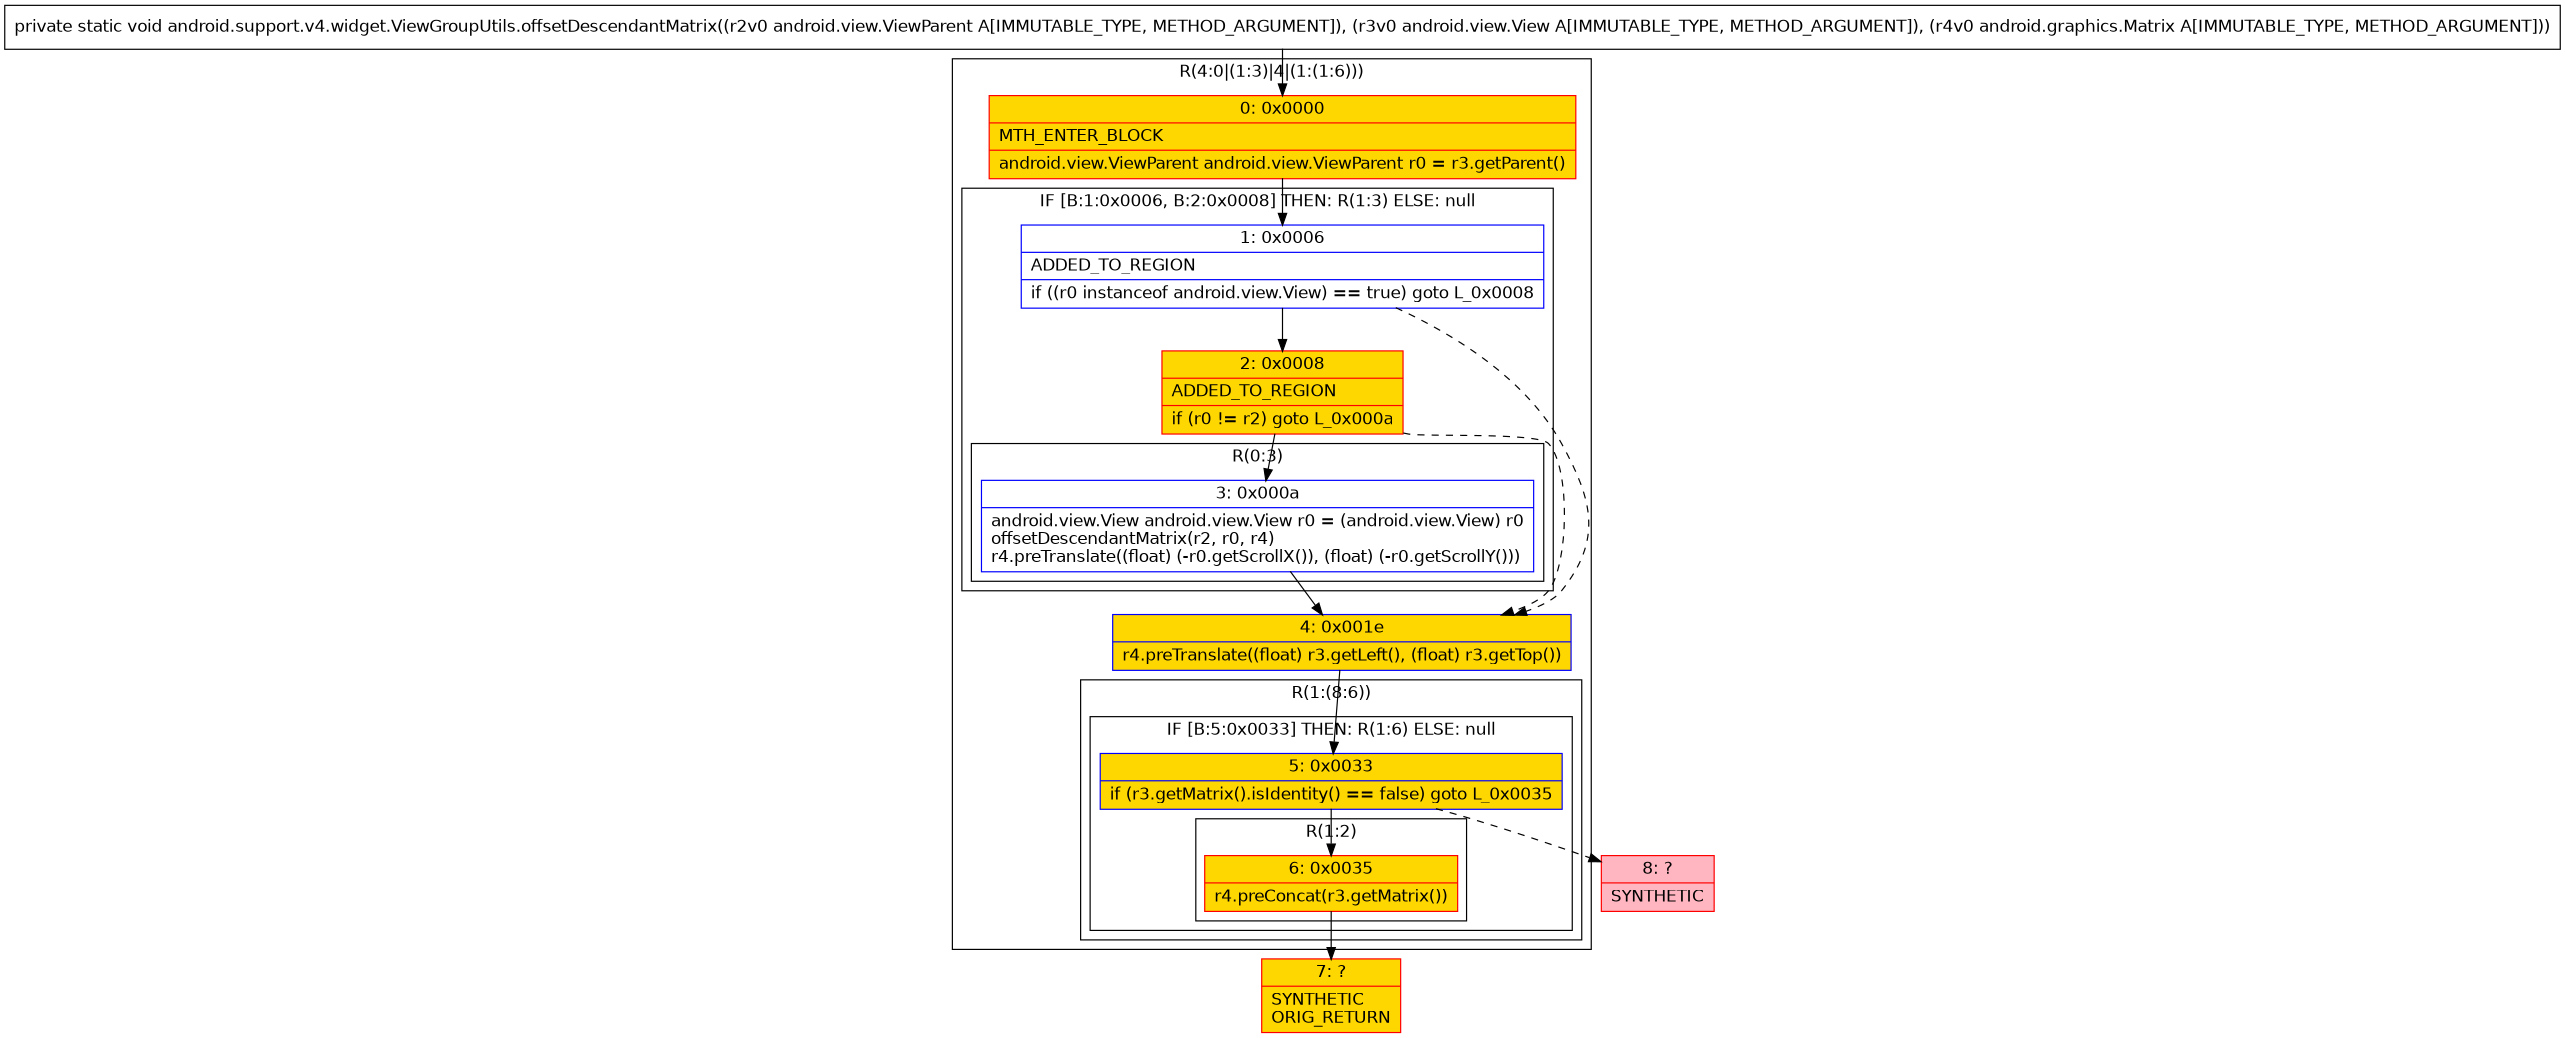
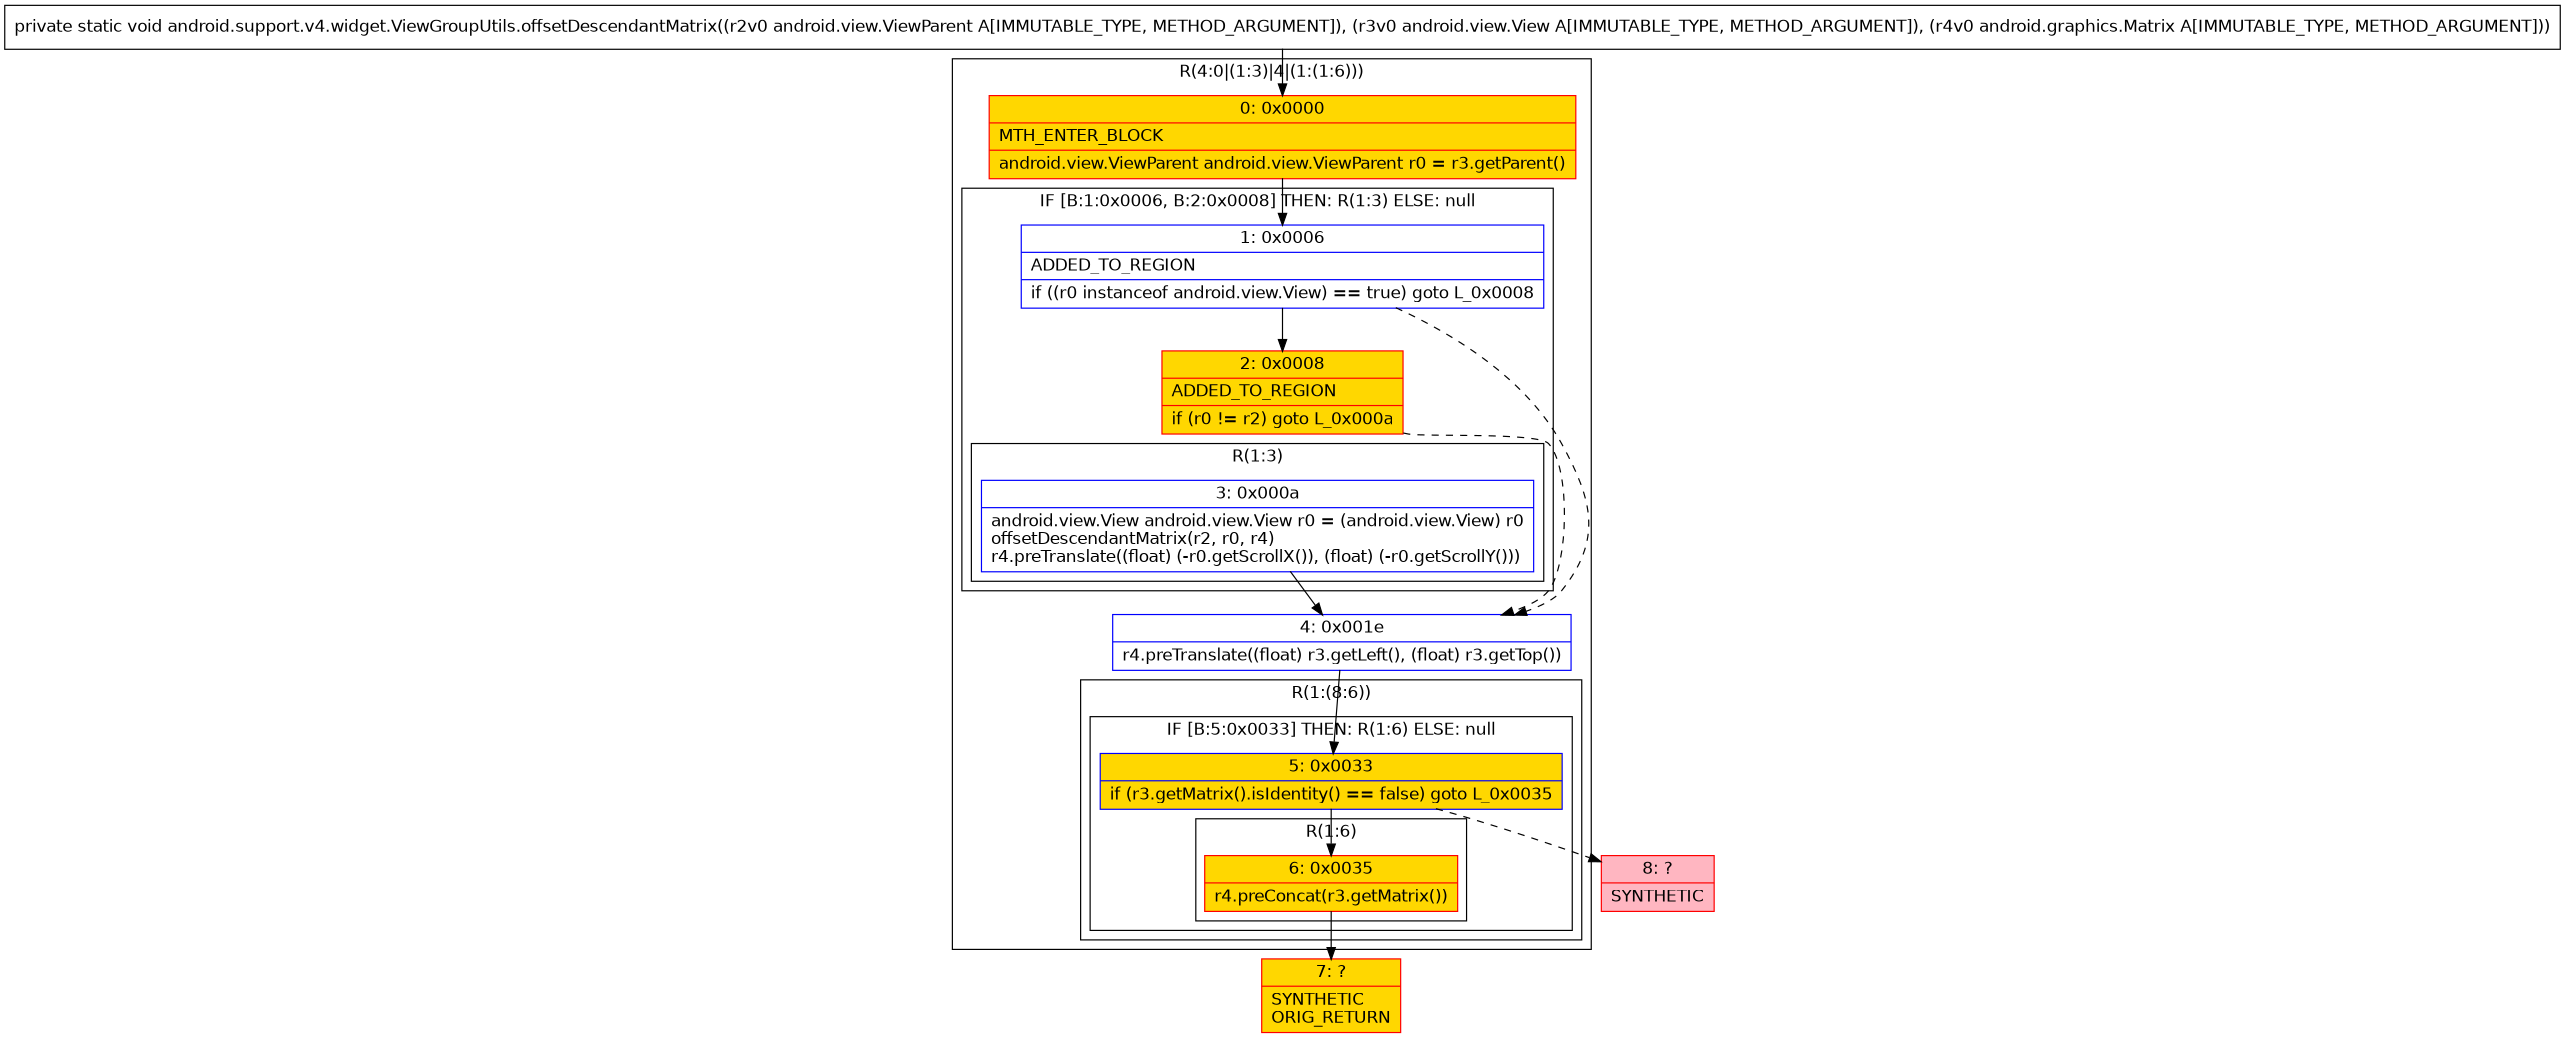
(1272, 451) -> none
(1258, 457) -> (1258, 457)
(1342, 642) -> (1342, 642)
(1331, 832) -> (1331, 832)
